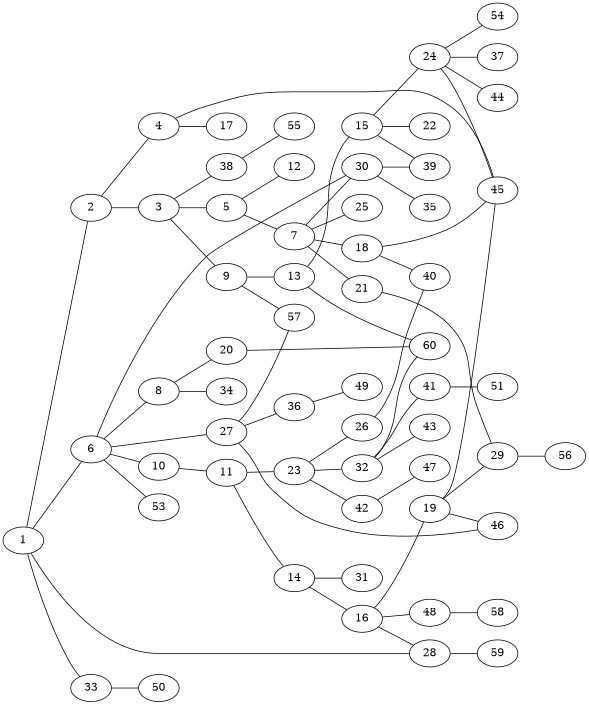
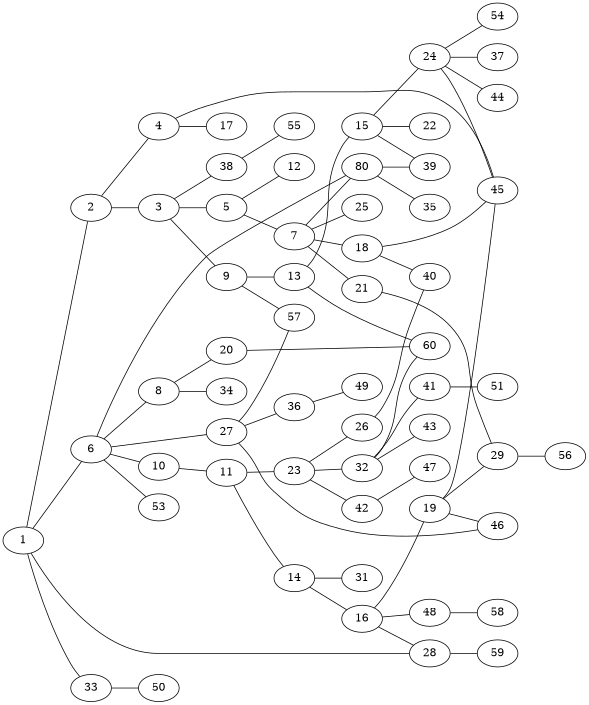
(362, 167) -> (362, 167)
